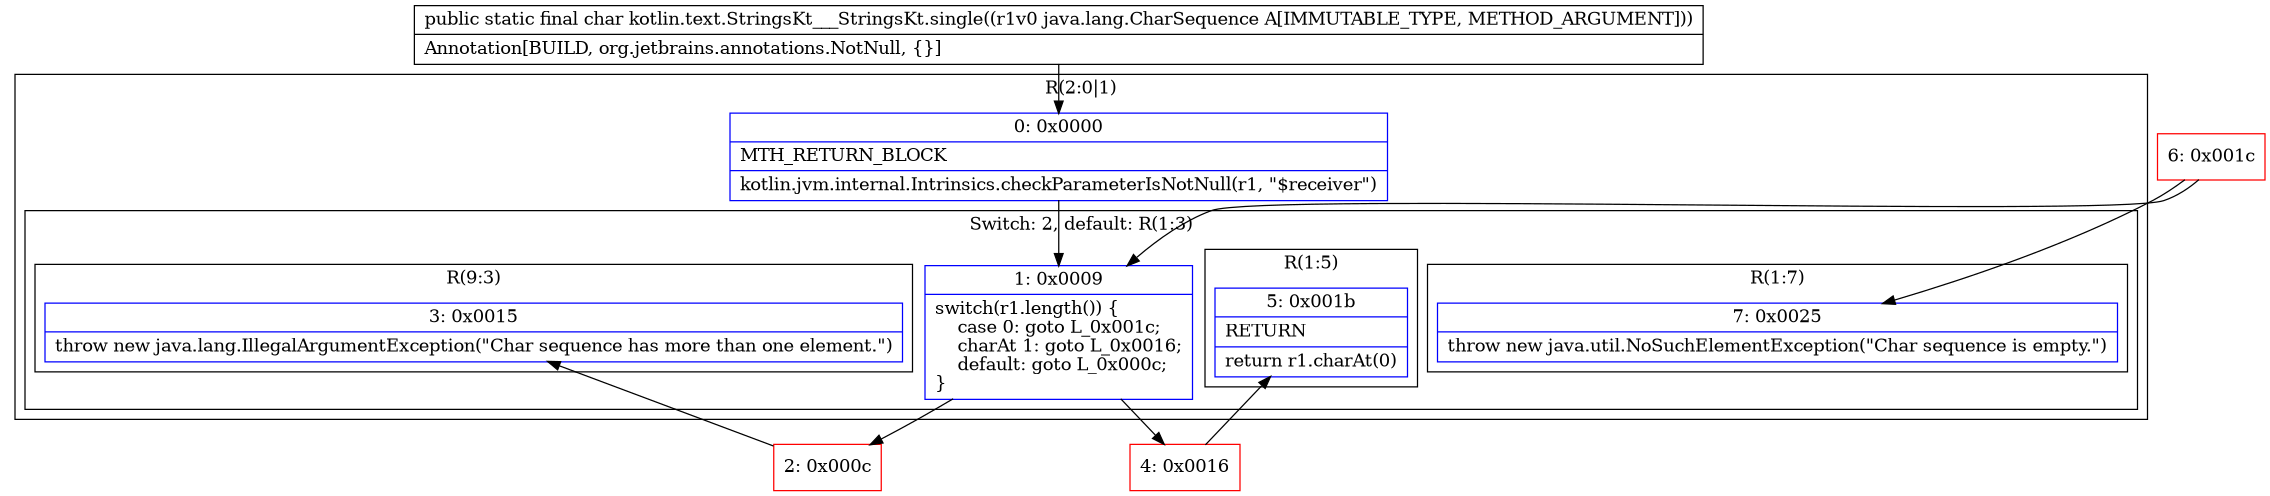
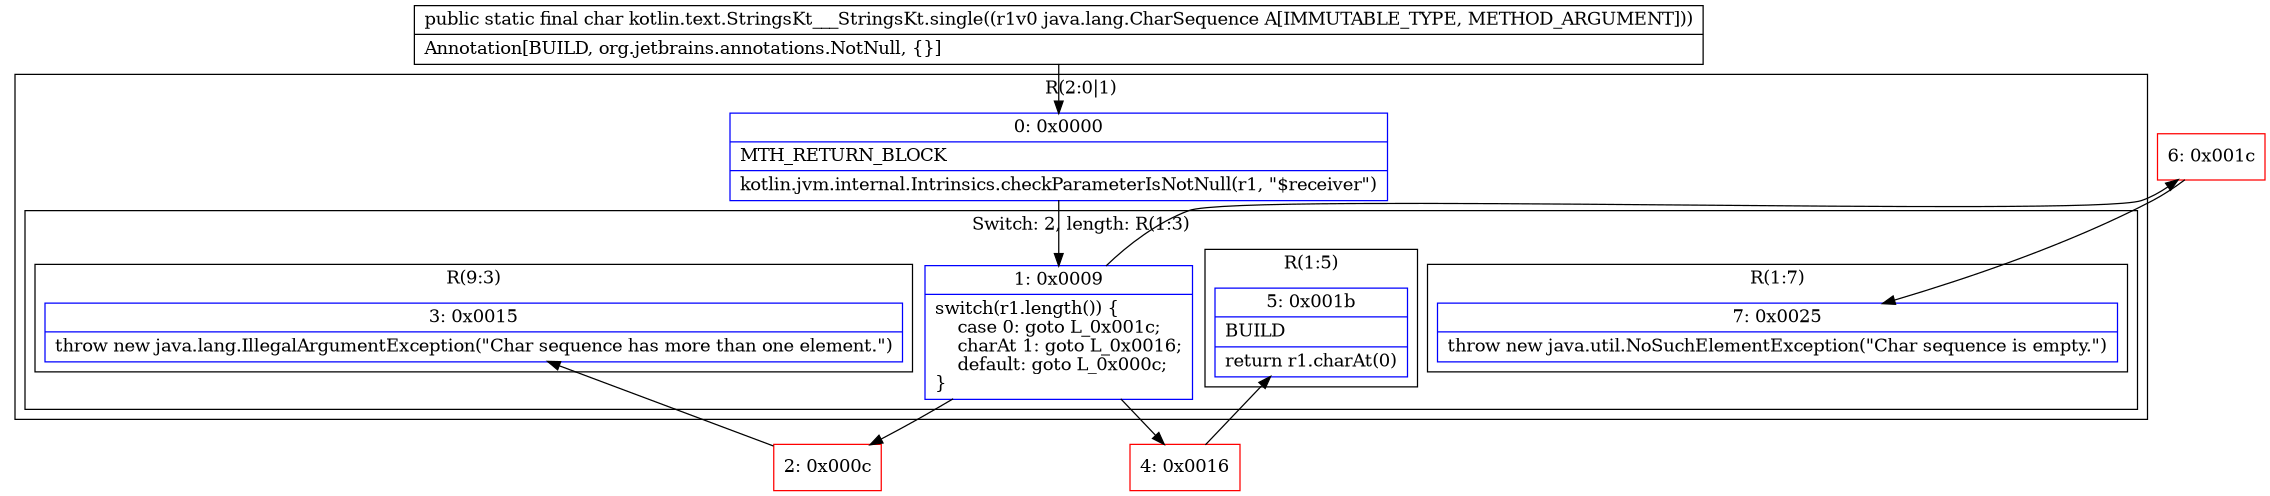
(1664, 205) -> (1630, 205)
(1081, 225) -> (1081, 225)
(1266, 331) -> (1256, 331)
